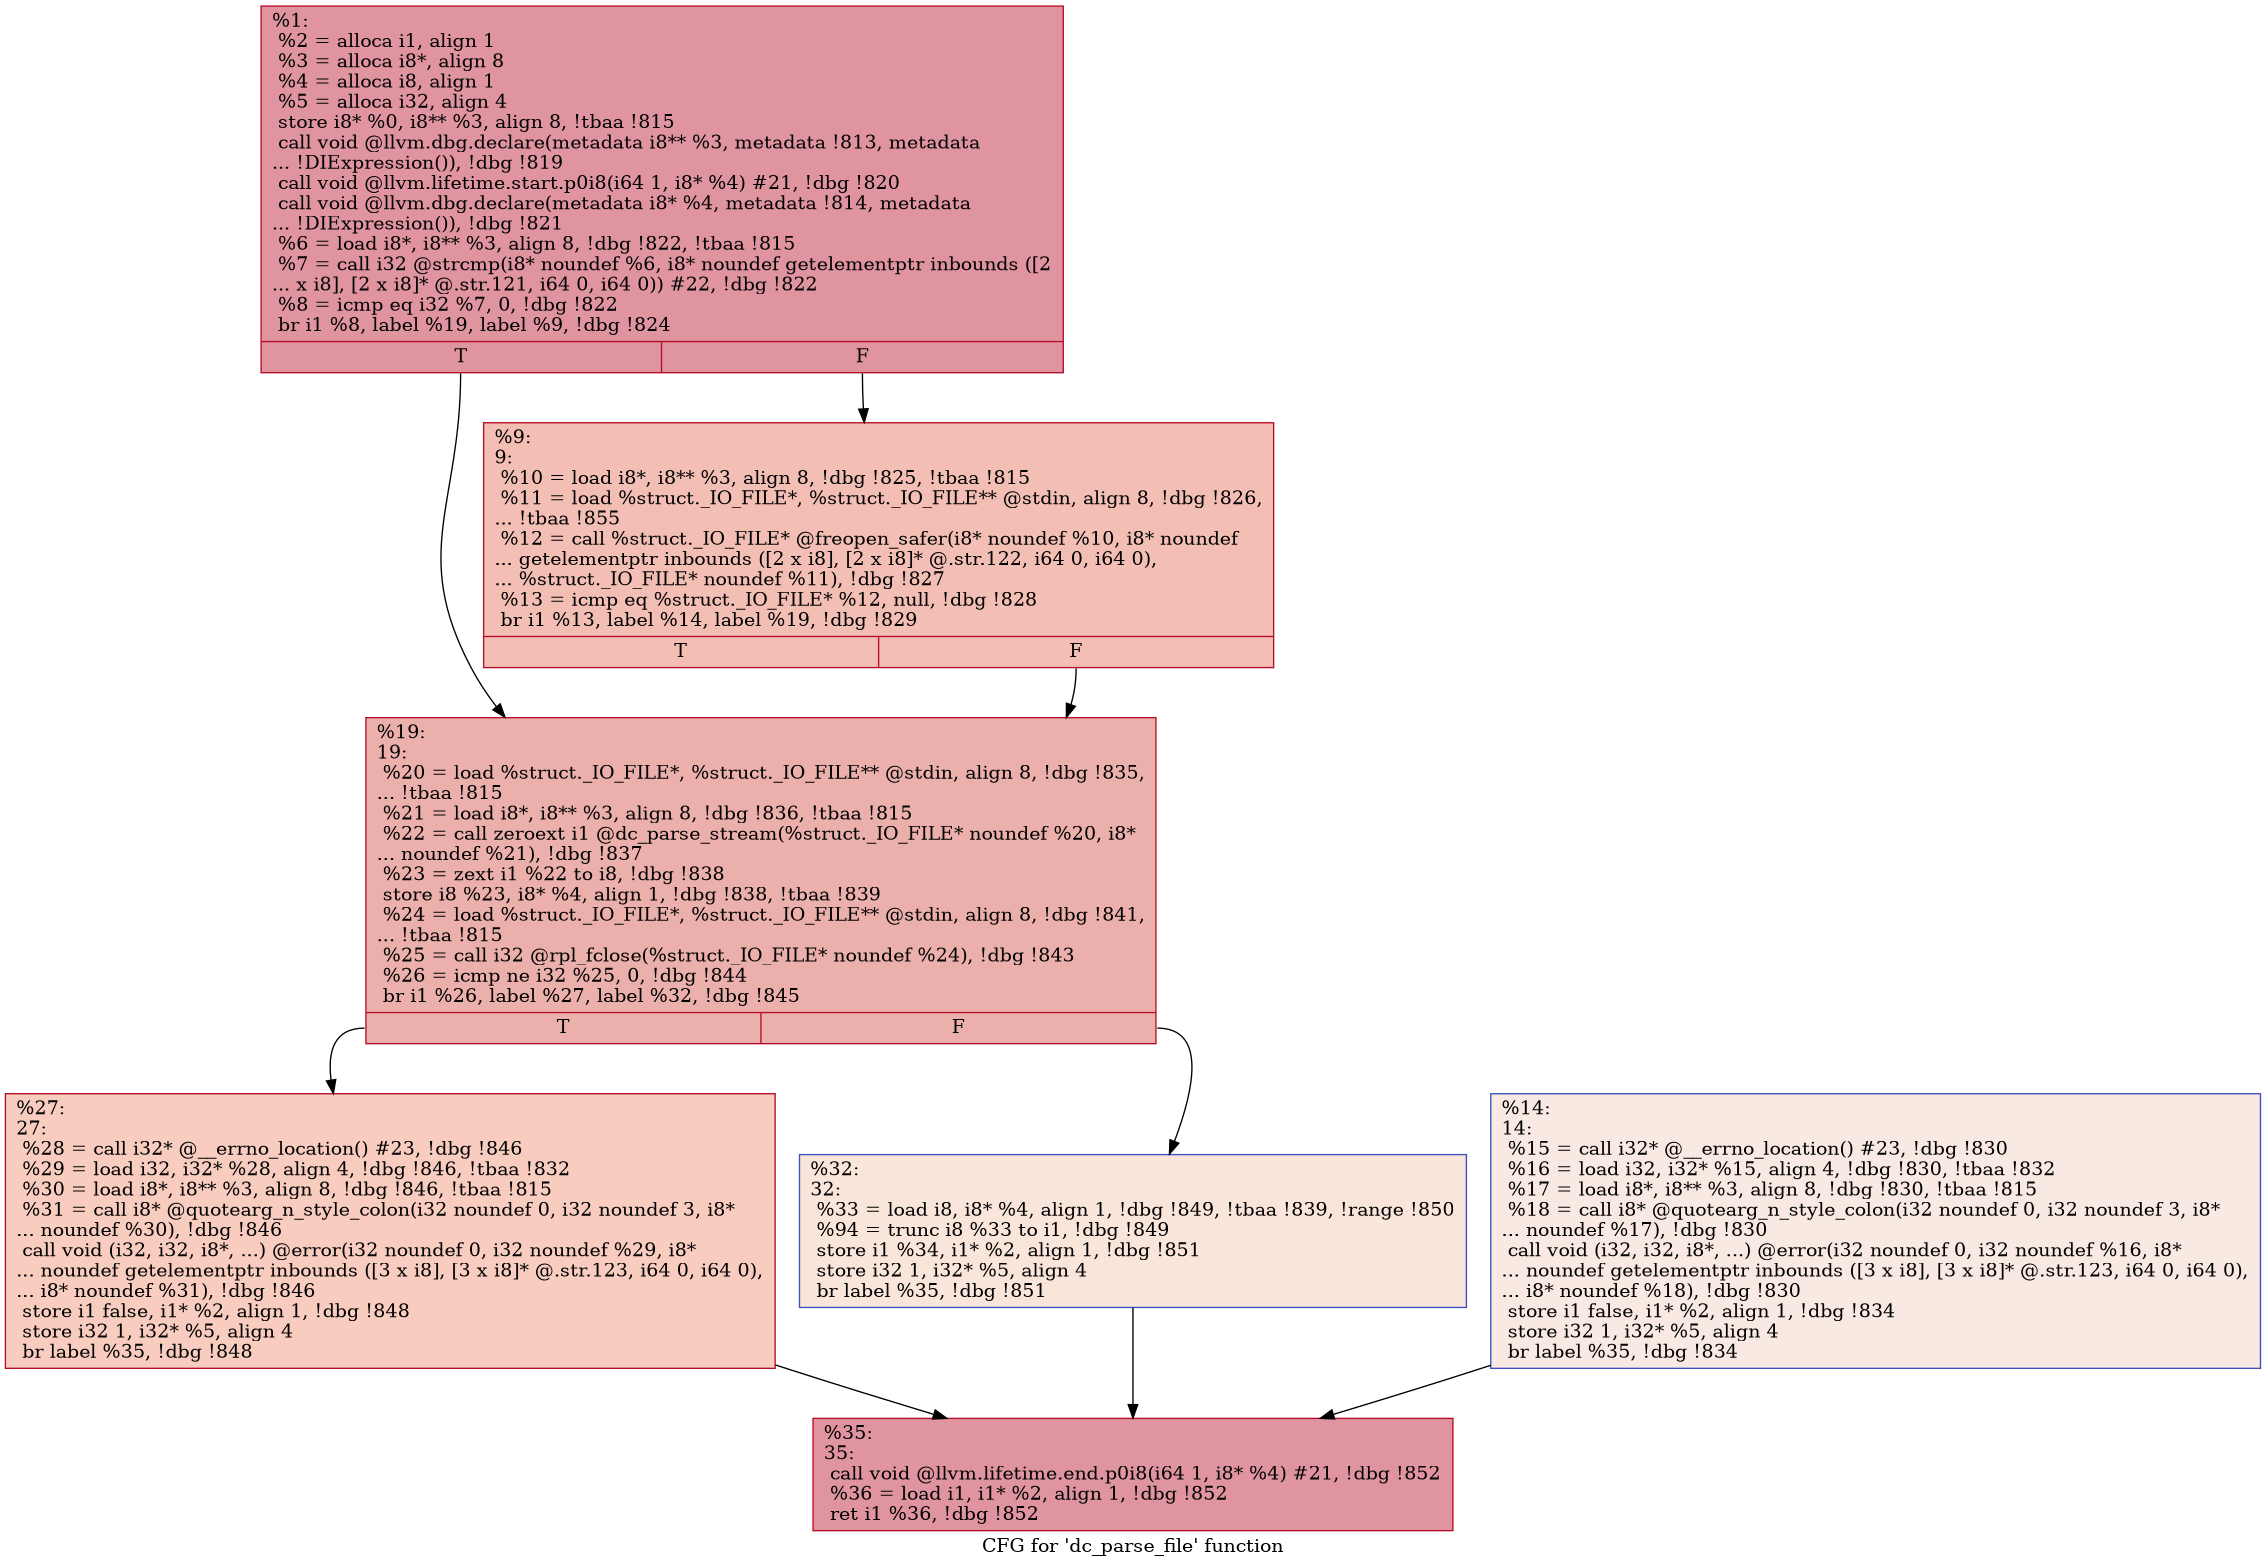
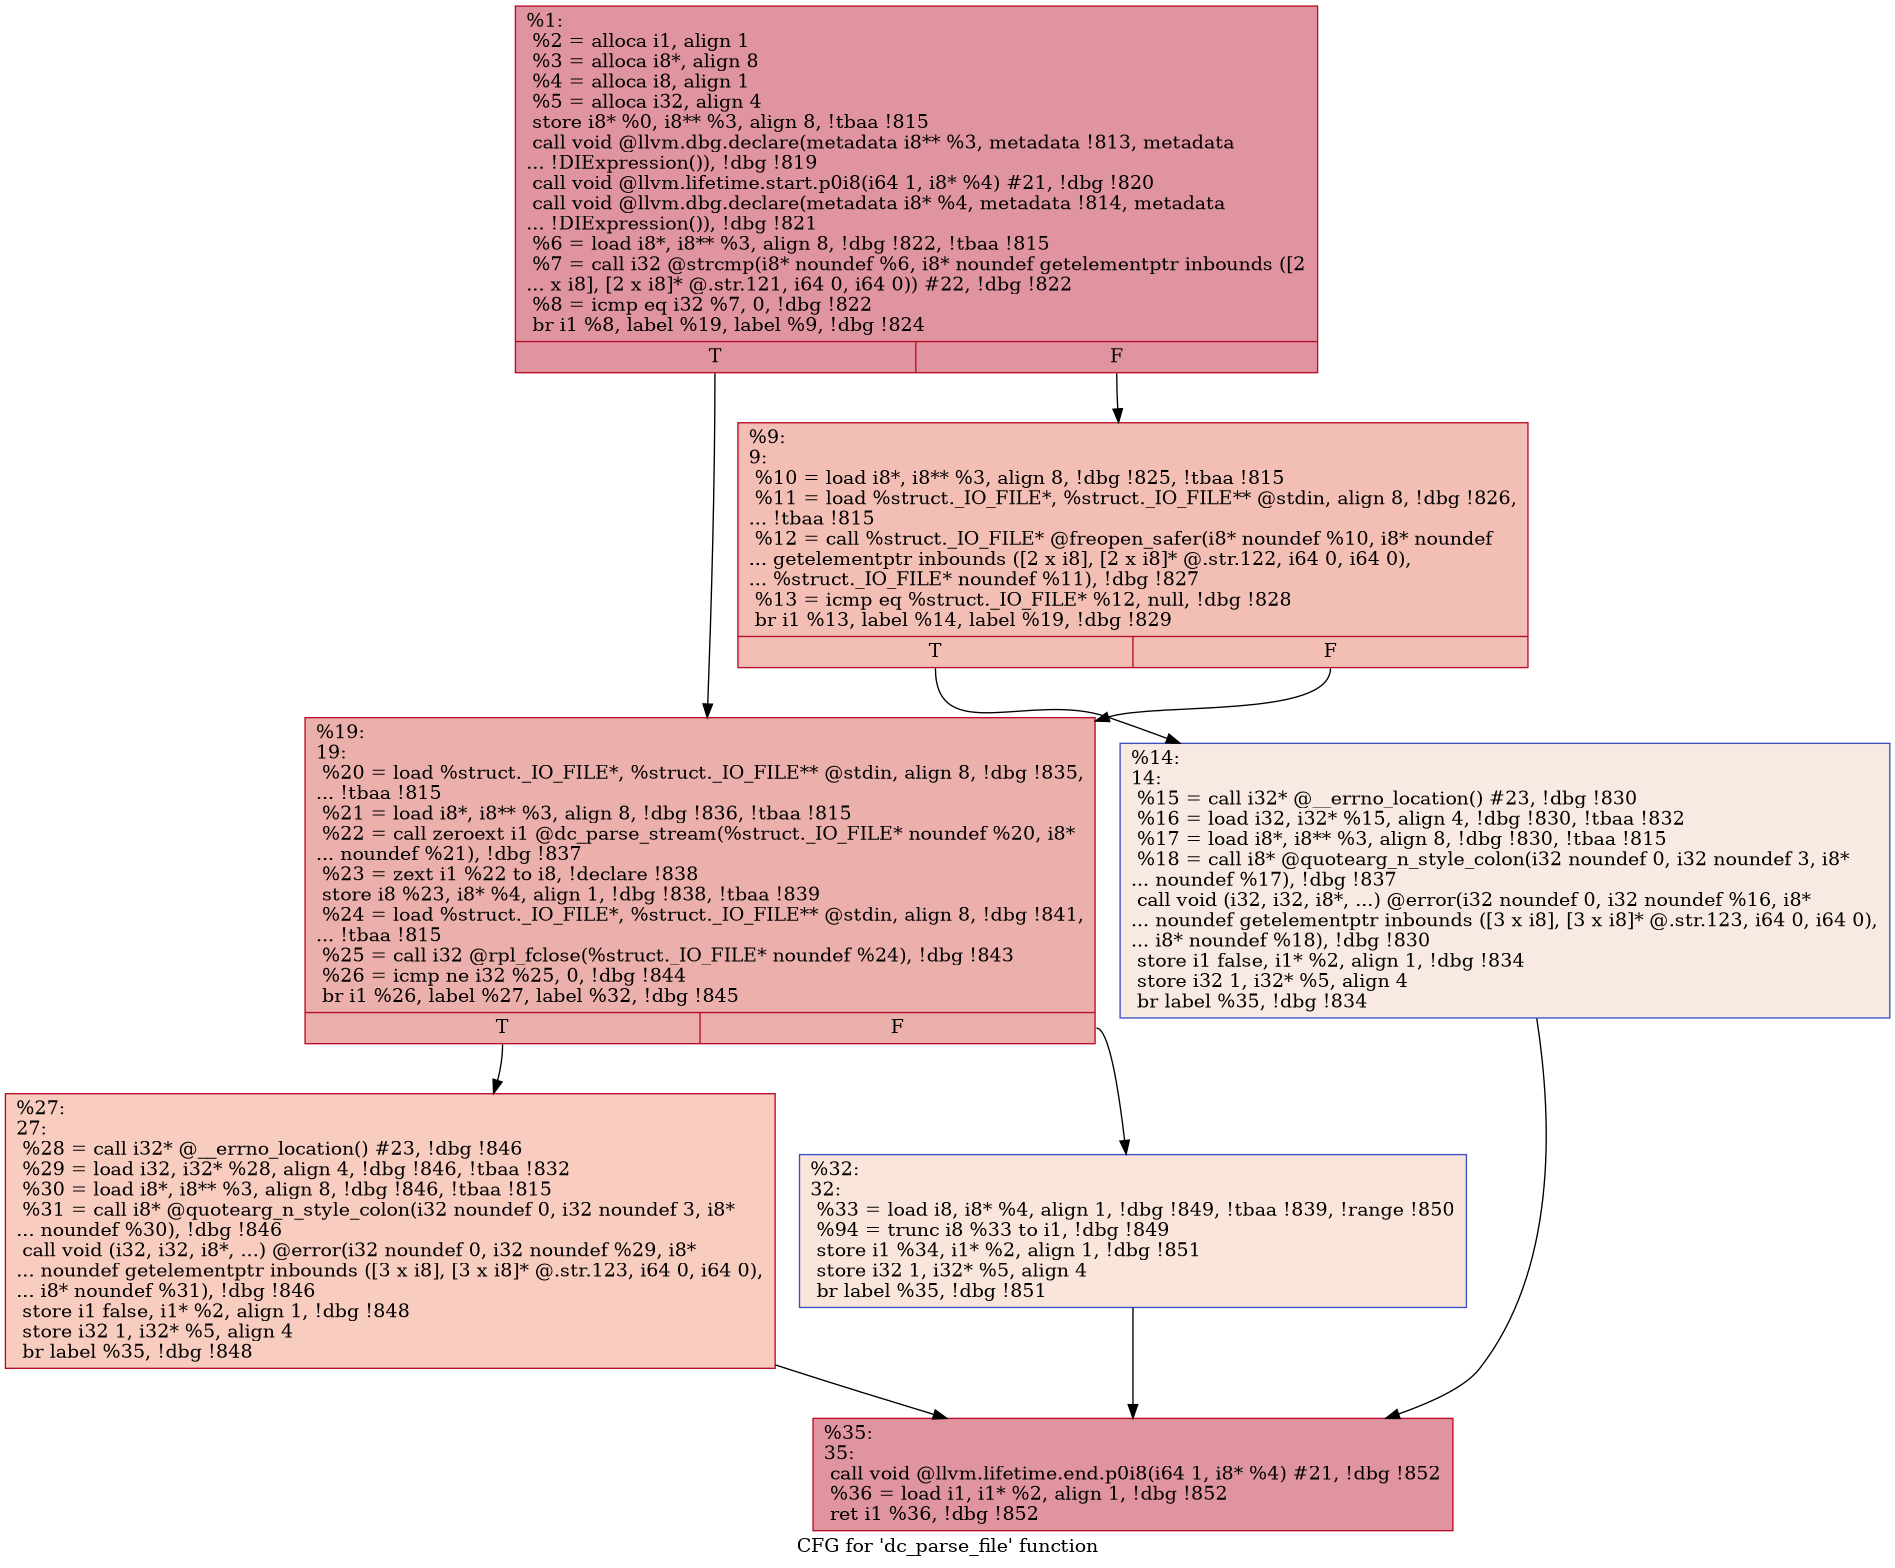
(558, 519) -> (812, 519)
none -> (1040, 710)
(551, 875) -> (507, 875)
(1635, 1230) -> (1264, 880)
